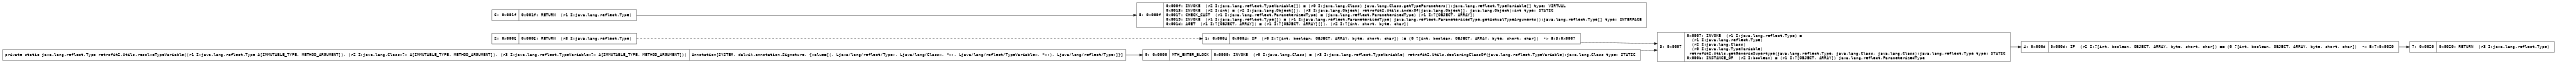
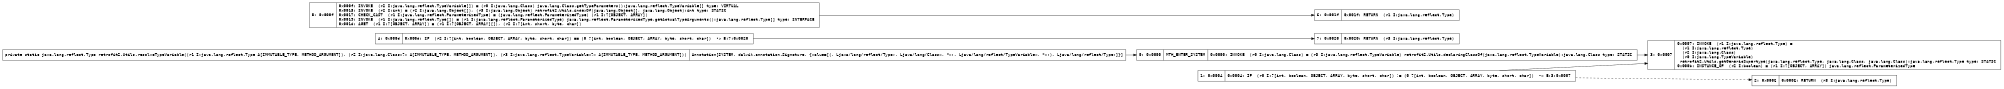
(885, 15) -> (1065, 15)
(918, 39) -> (1662, 79)
(2014, 47) -> none
(1191, 55) -> (1186, 55)
